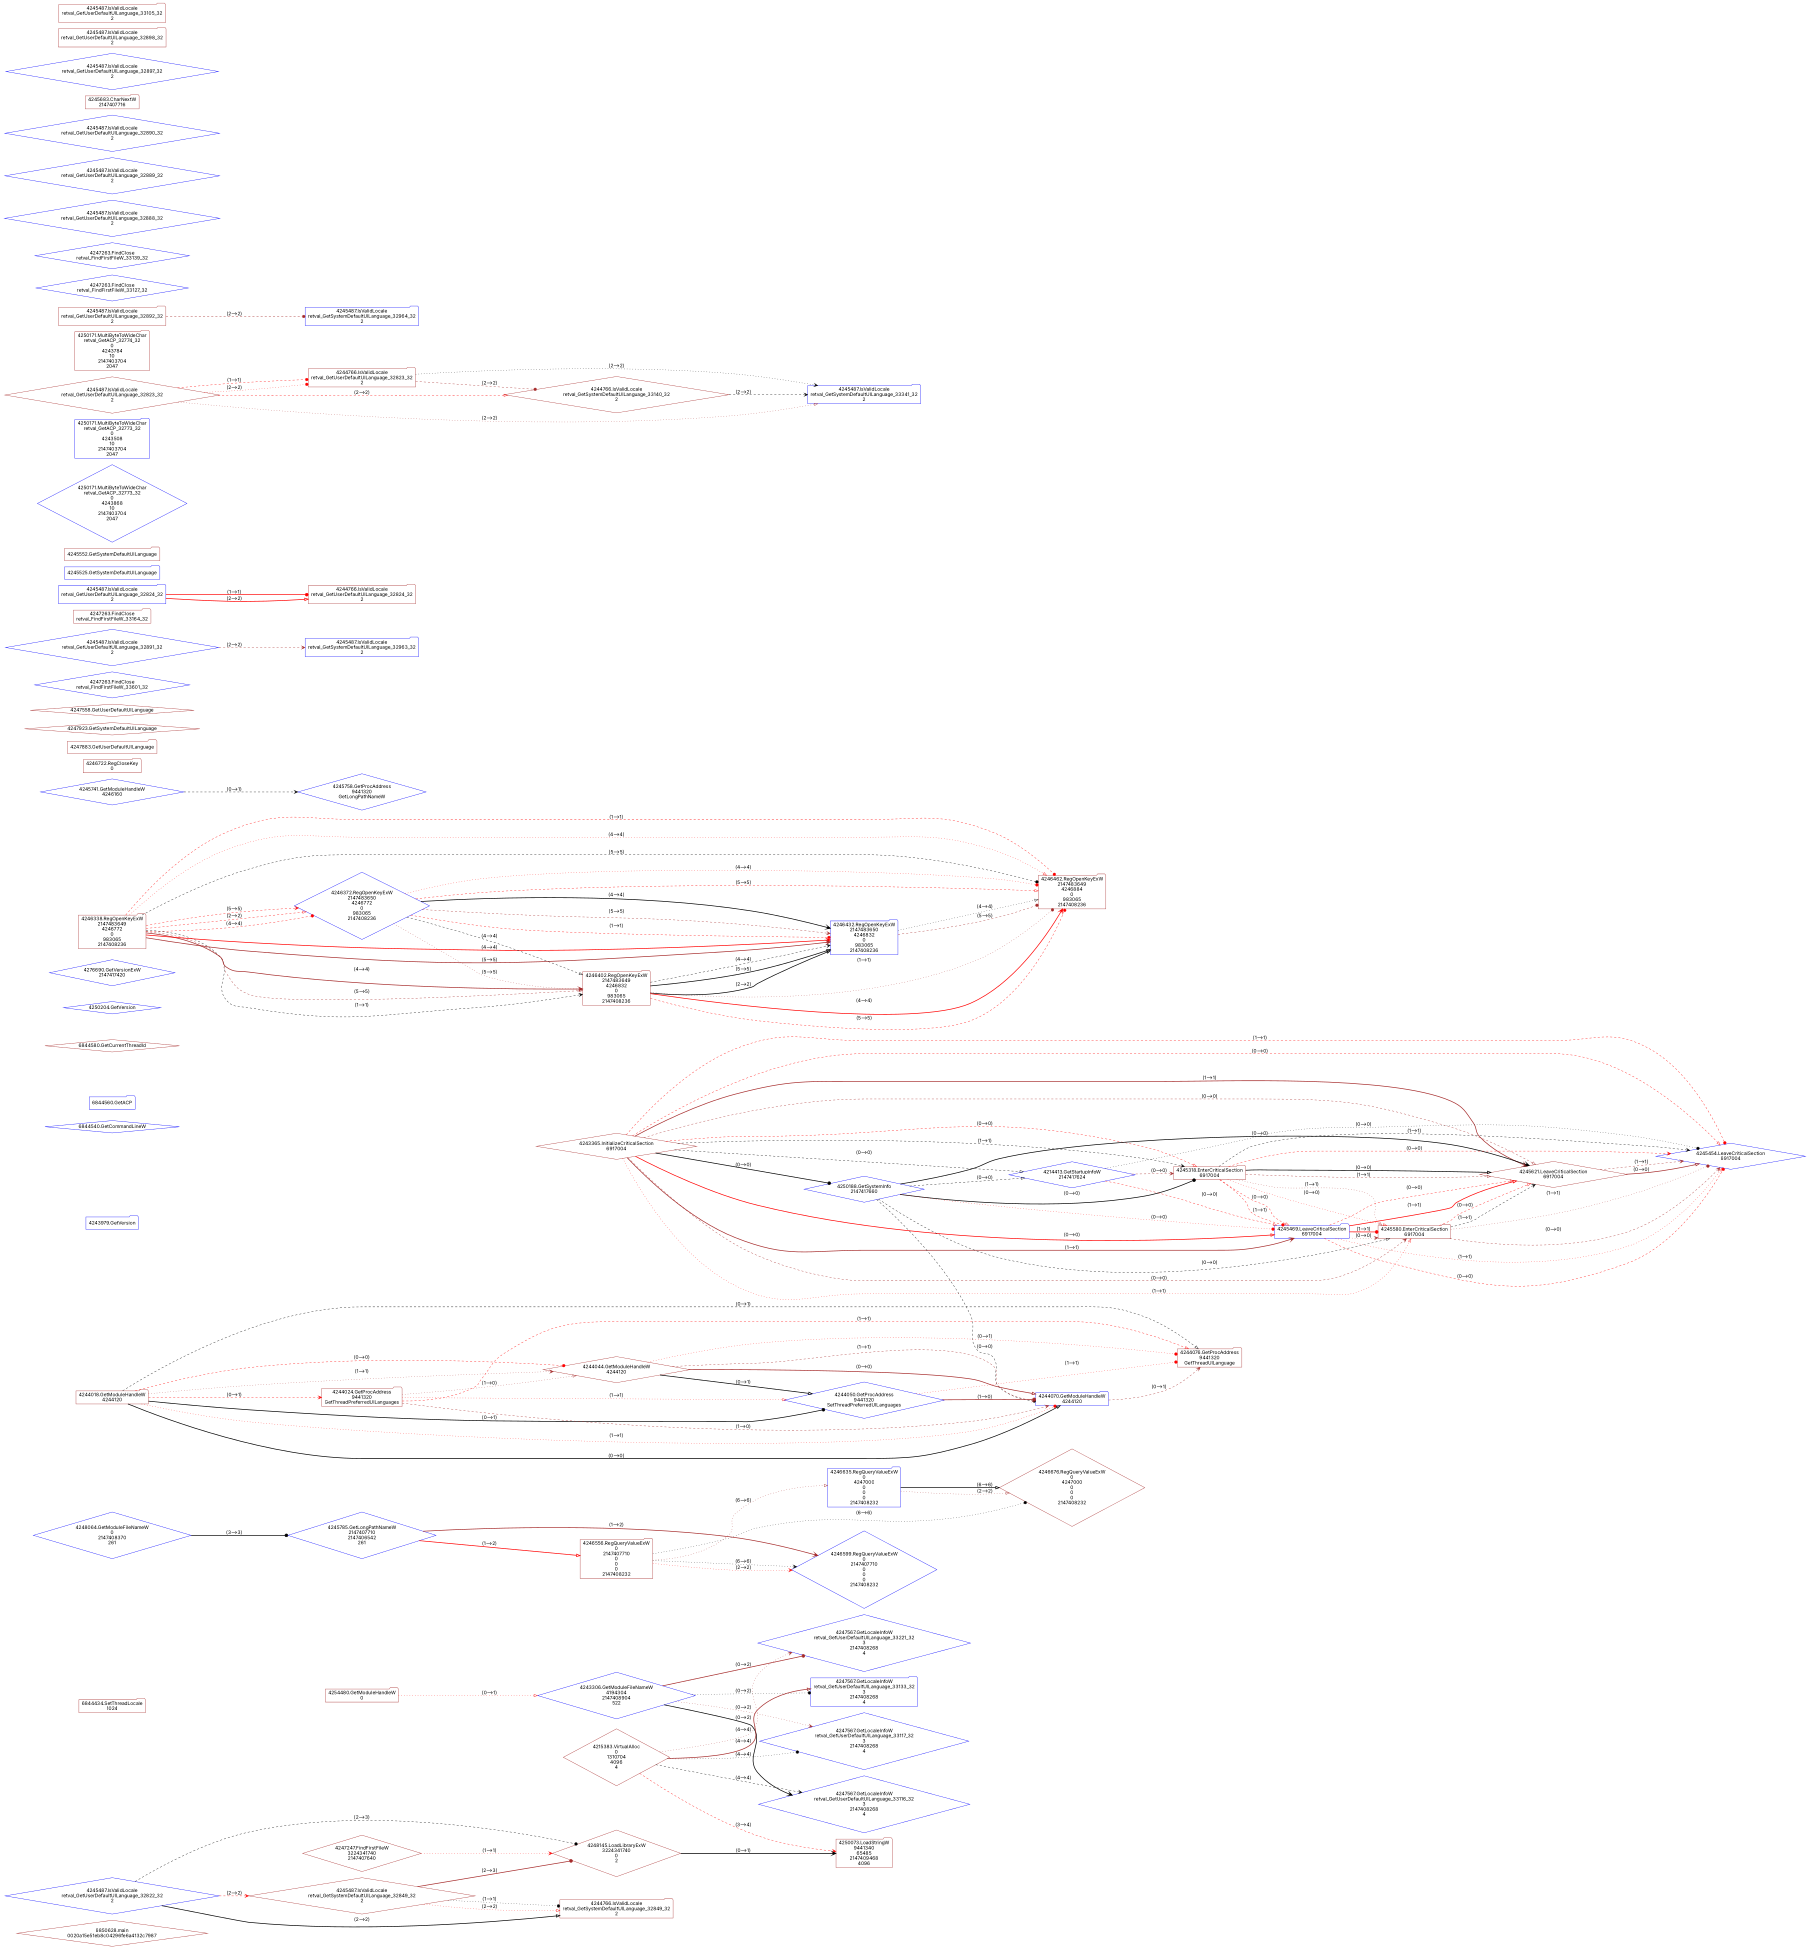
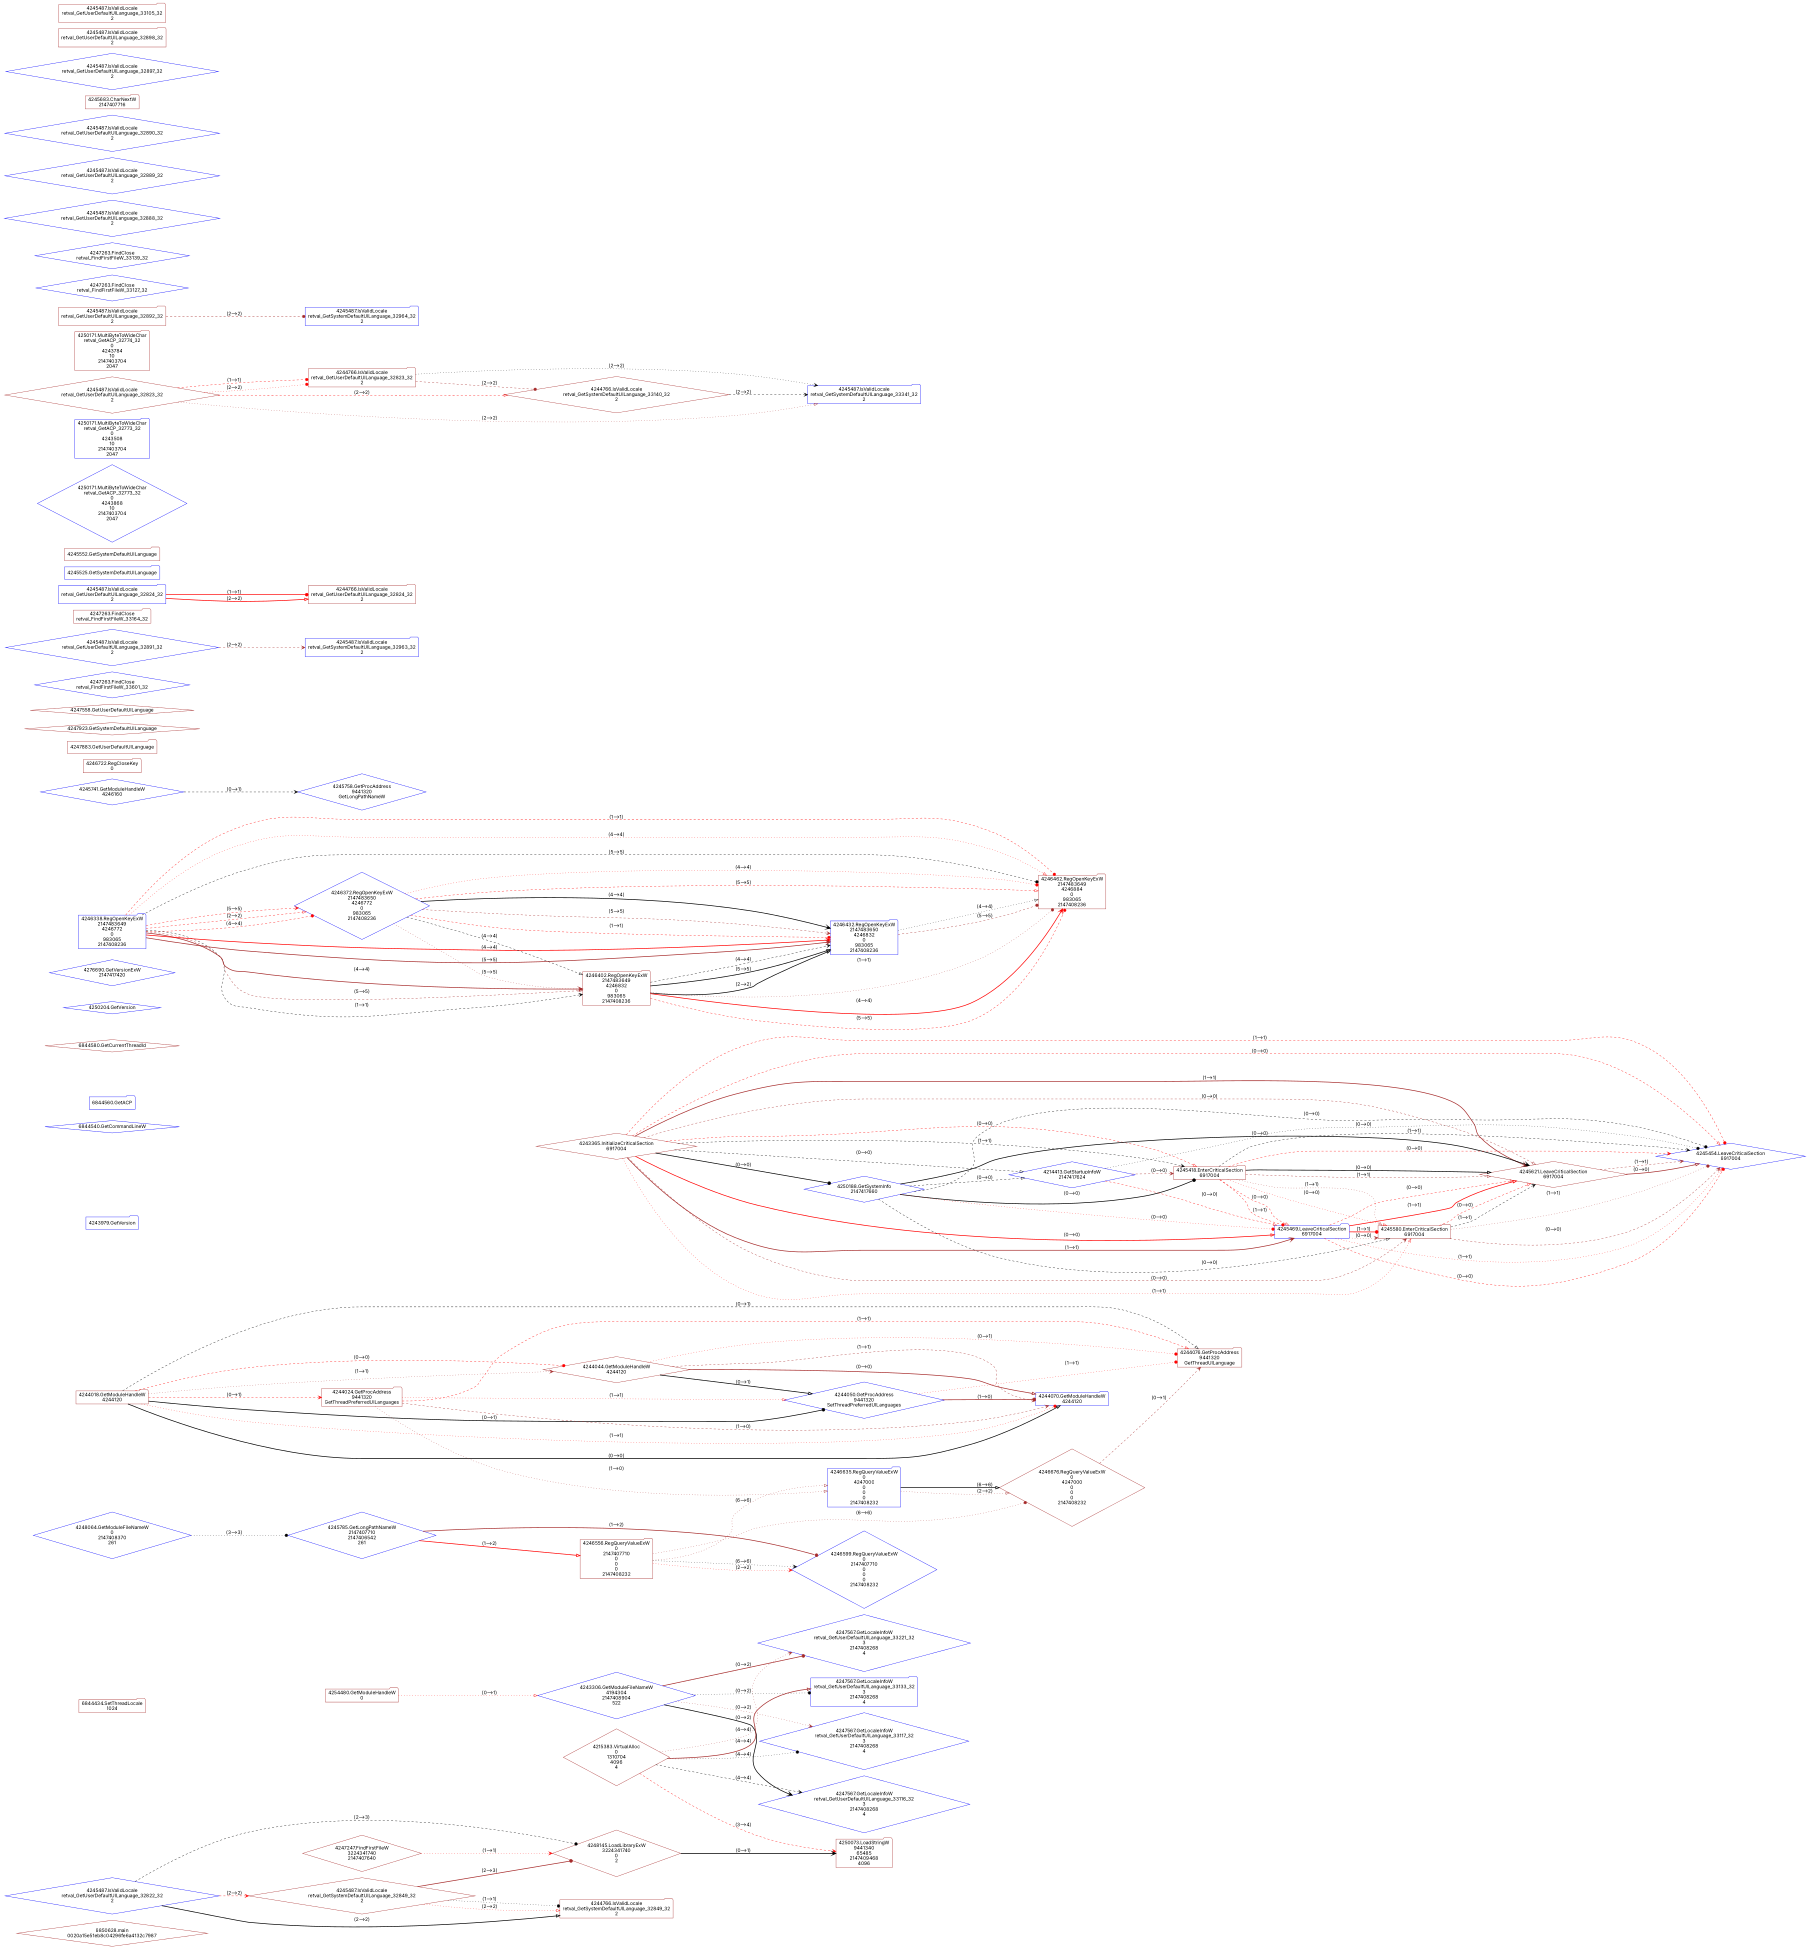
(112, 932) -> (112, 932)
(1210, 1173) -> (1210, 1173)
(964, 1303) -> (1291, 1118)
(488, 1387) -> (591, 1488)
(1156, 1393) -> (1150, 1417)
(837, 1520) -> (837, 1520)
(620, 1529) -> (620, 1529)
(238, 1535) -> (238, 1535)
